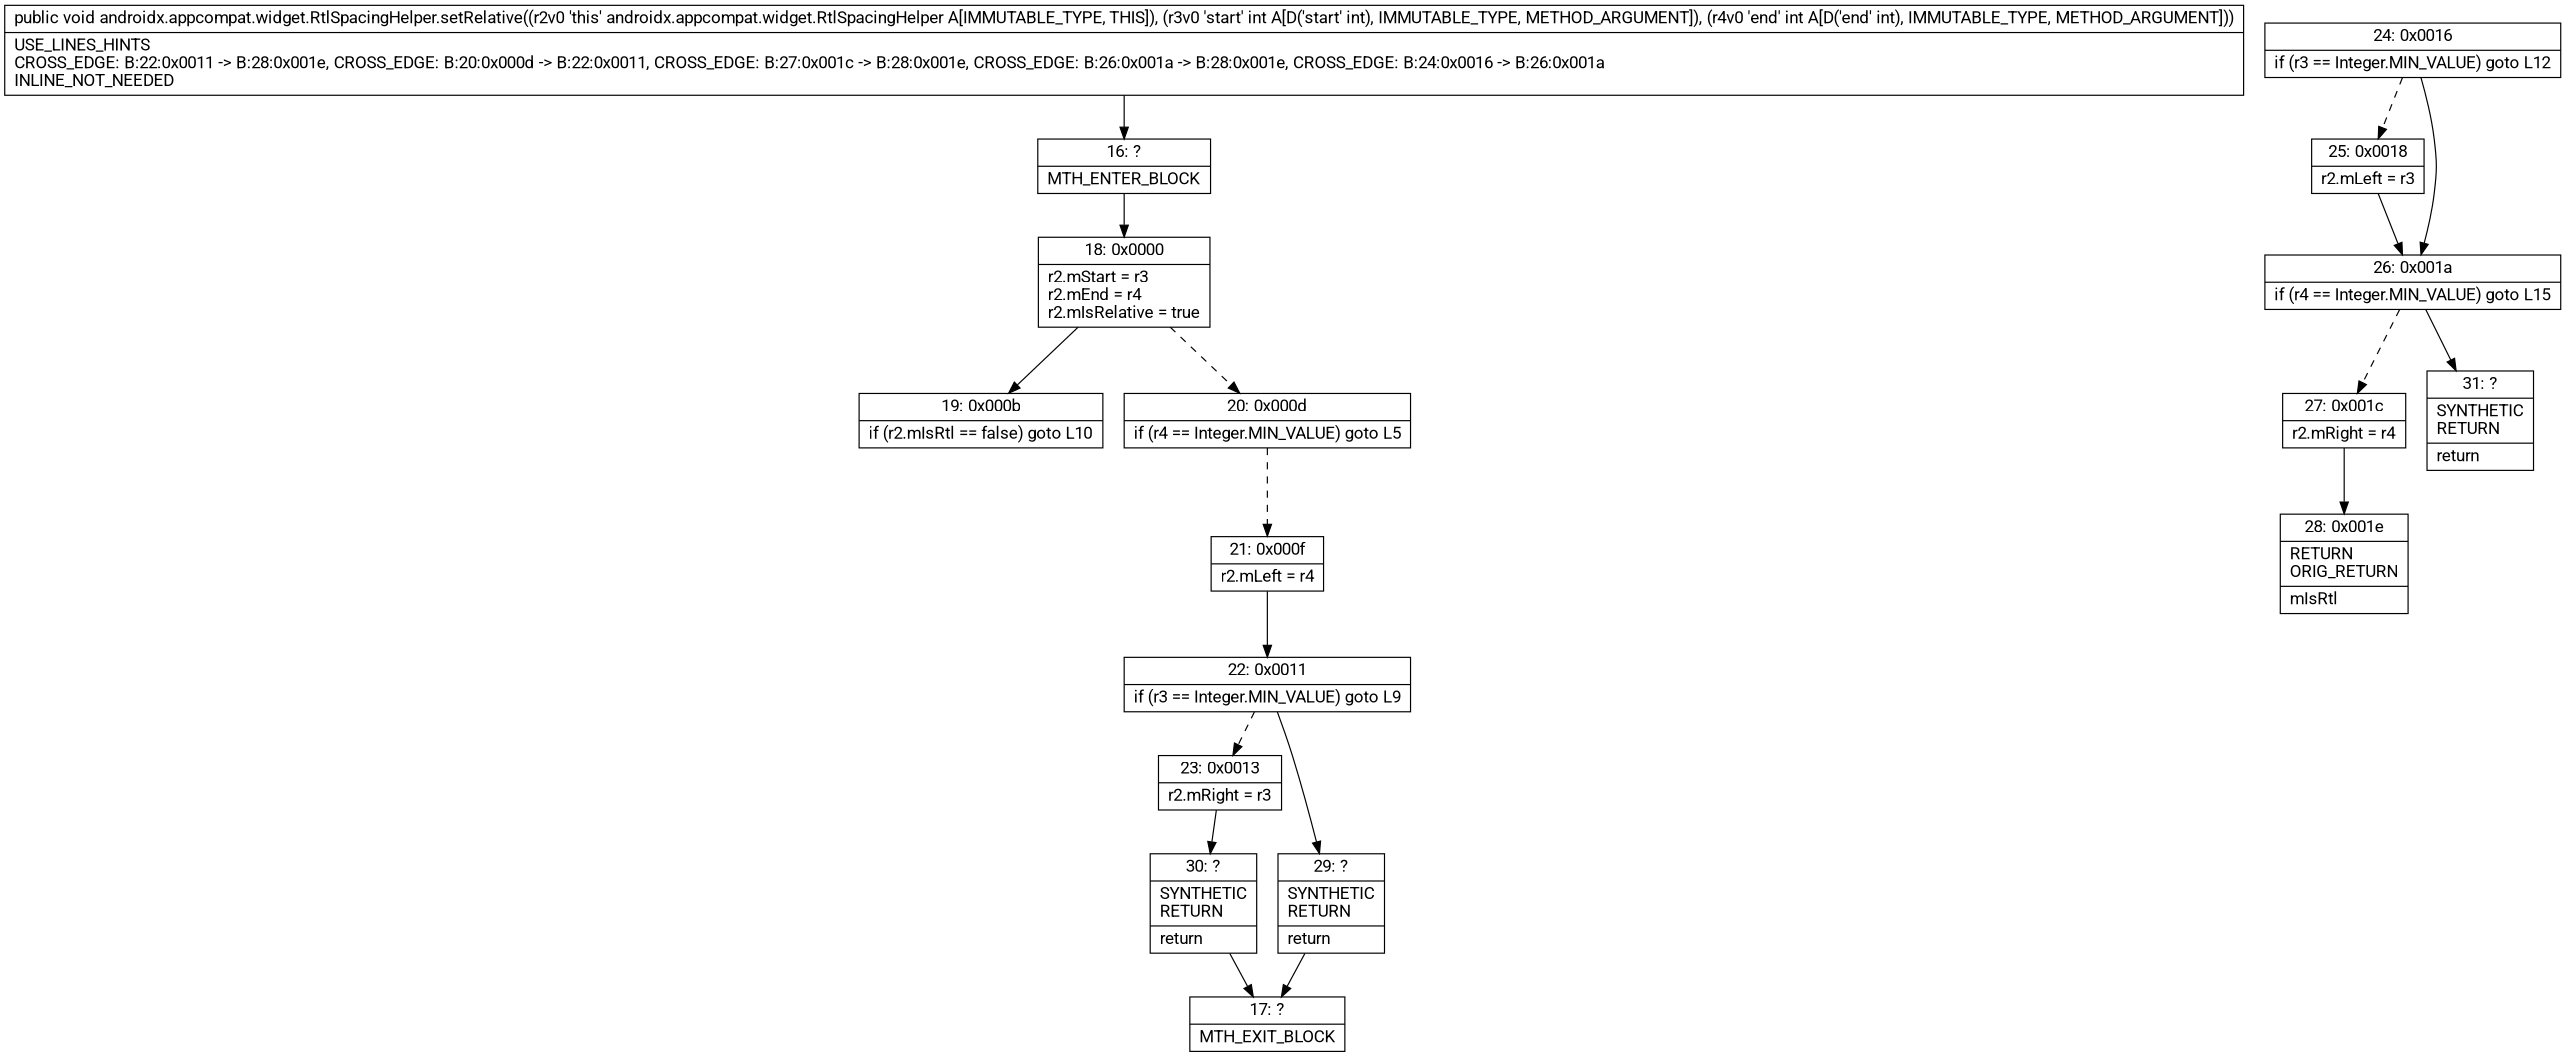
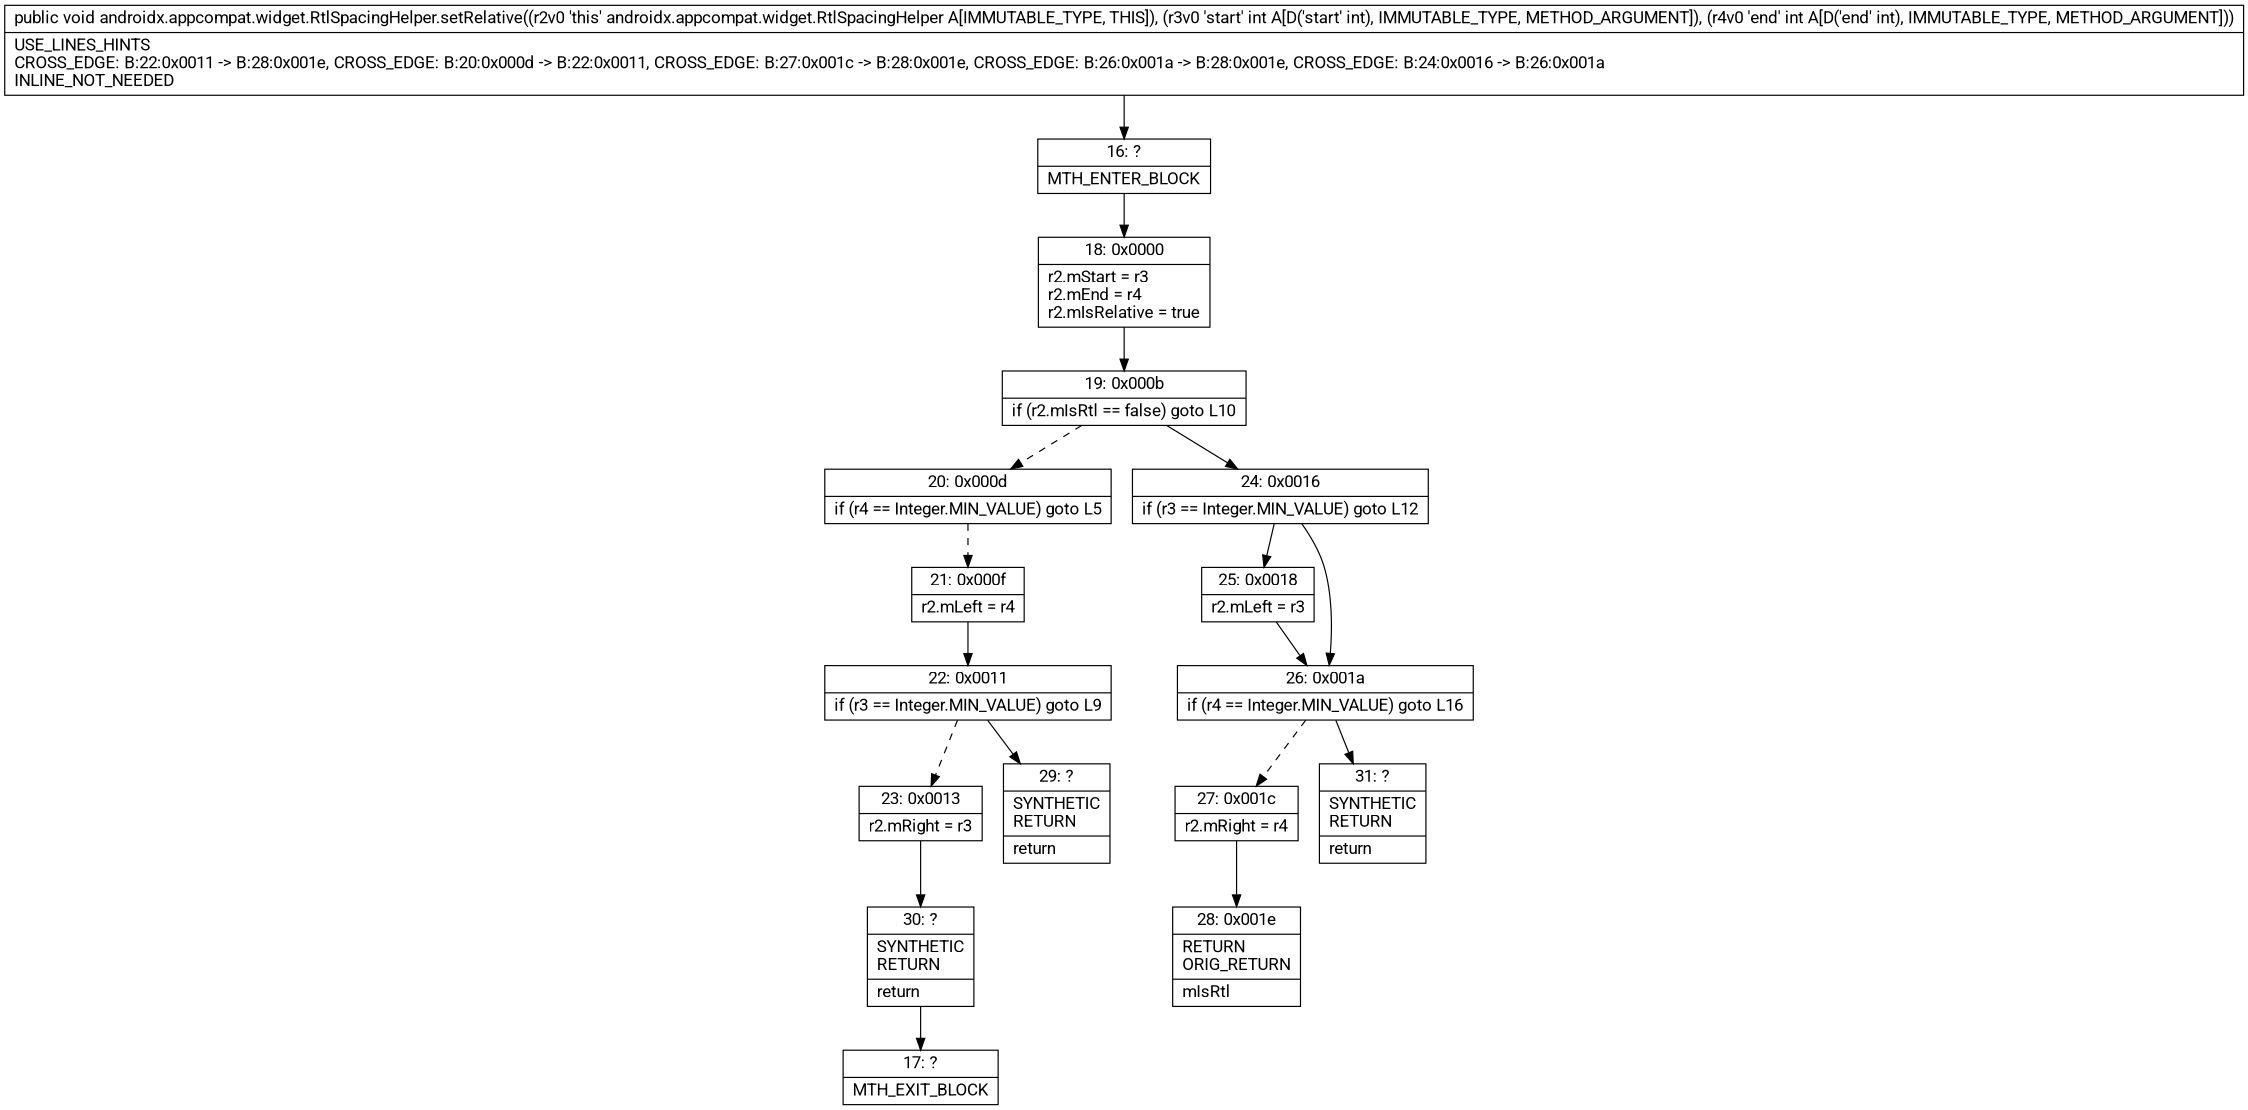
(2393, 103) -> (1270, 540)
(2413, 295) -> (1325, 706)
(1201, 356) -> (1051, 444)
none -> (1197, 444)
(1296, 970) -> none
